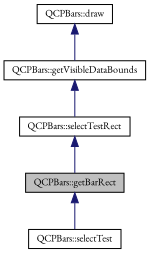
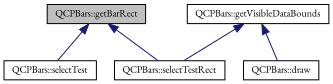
(75, 47) -> (272, 47)
(75, 160) -> (137, 45)
